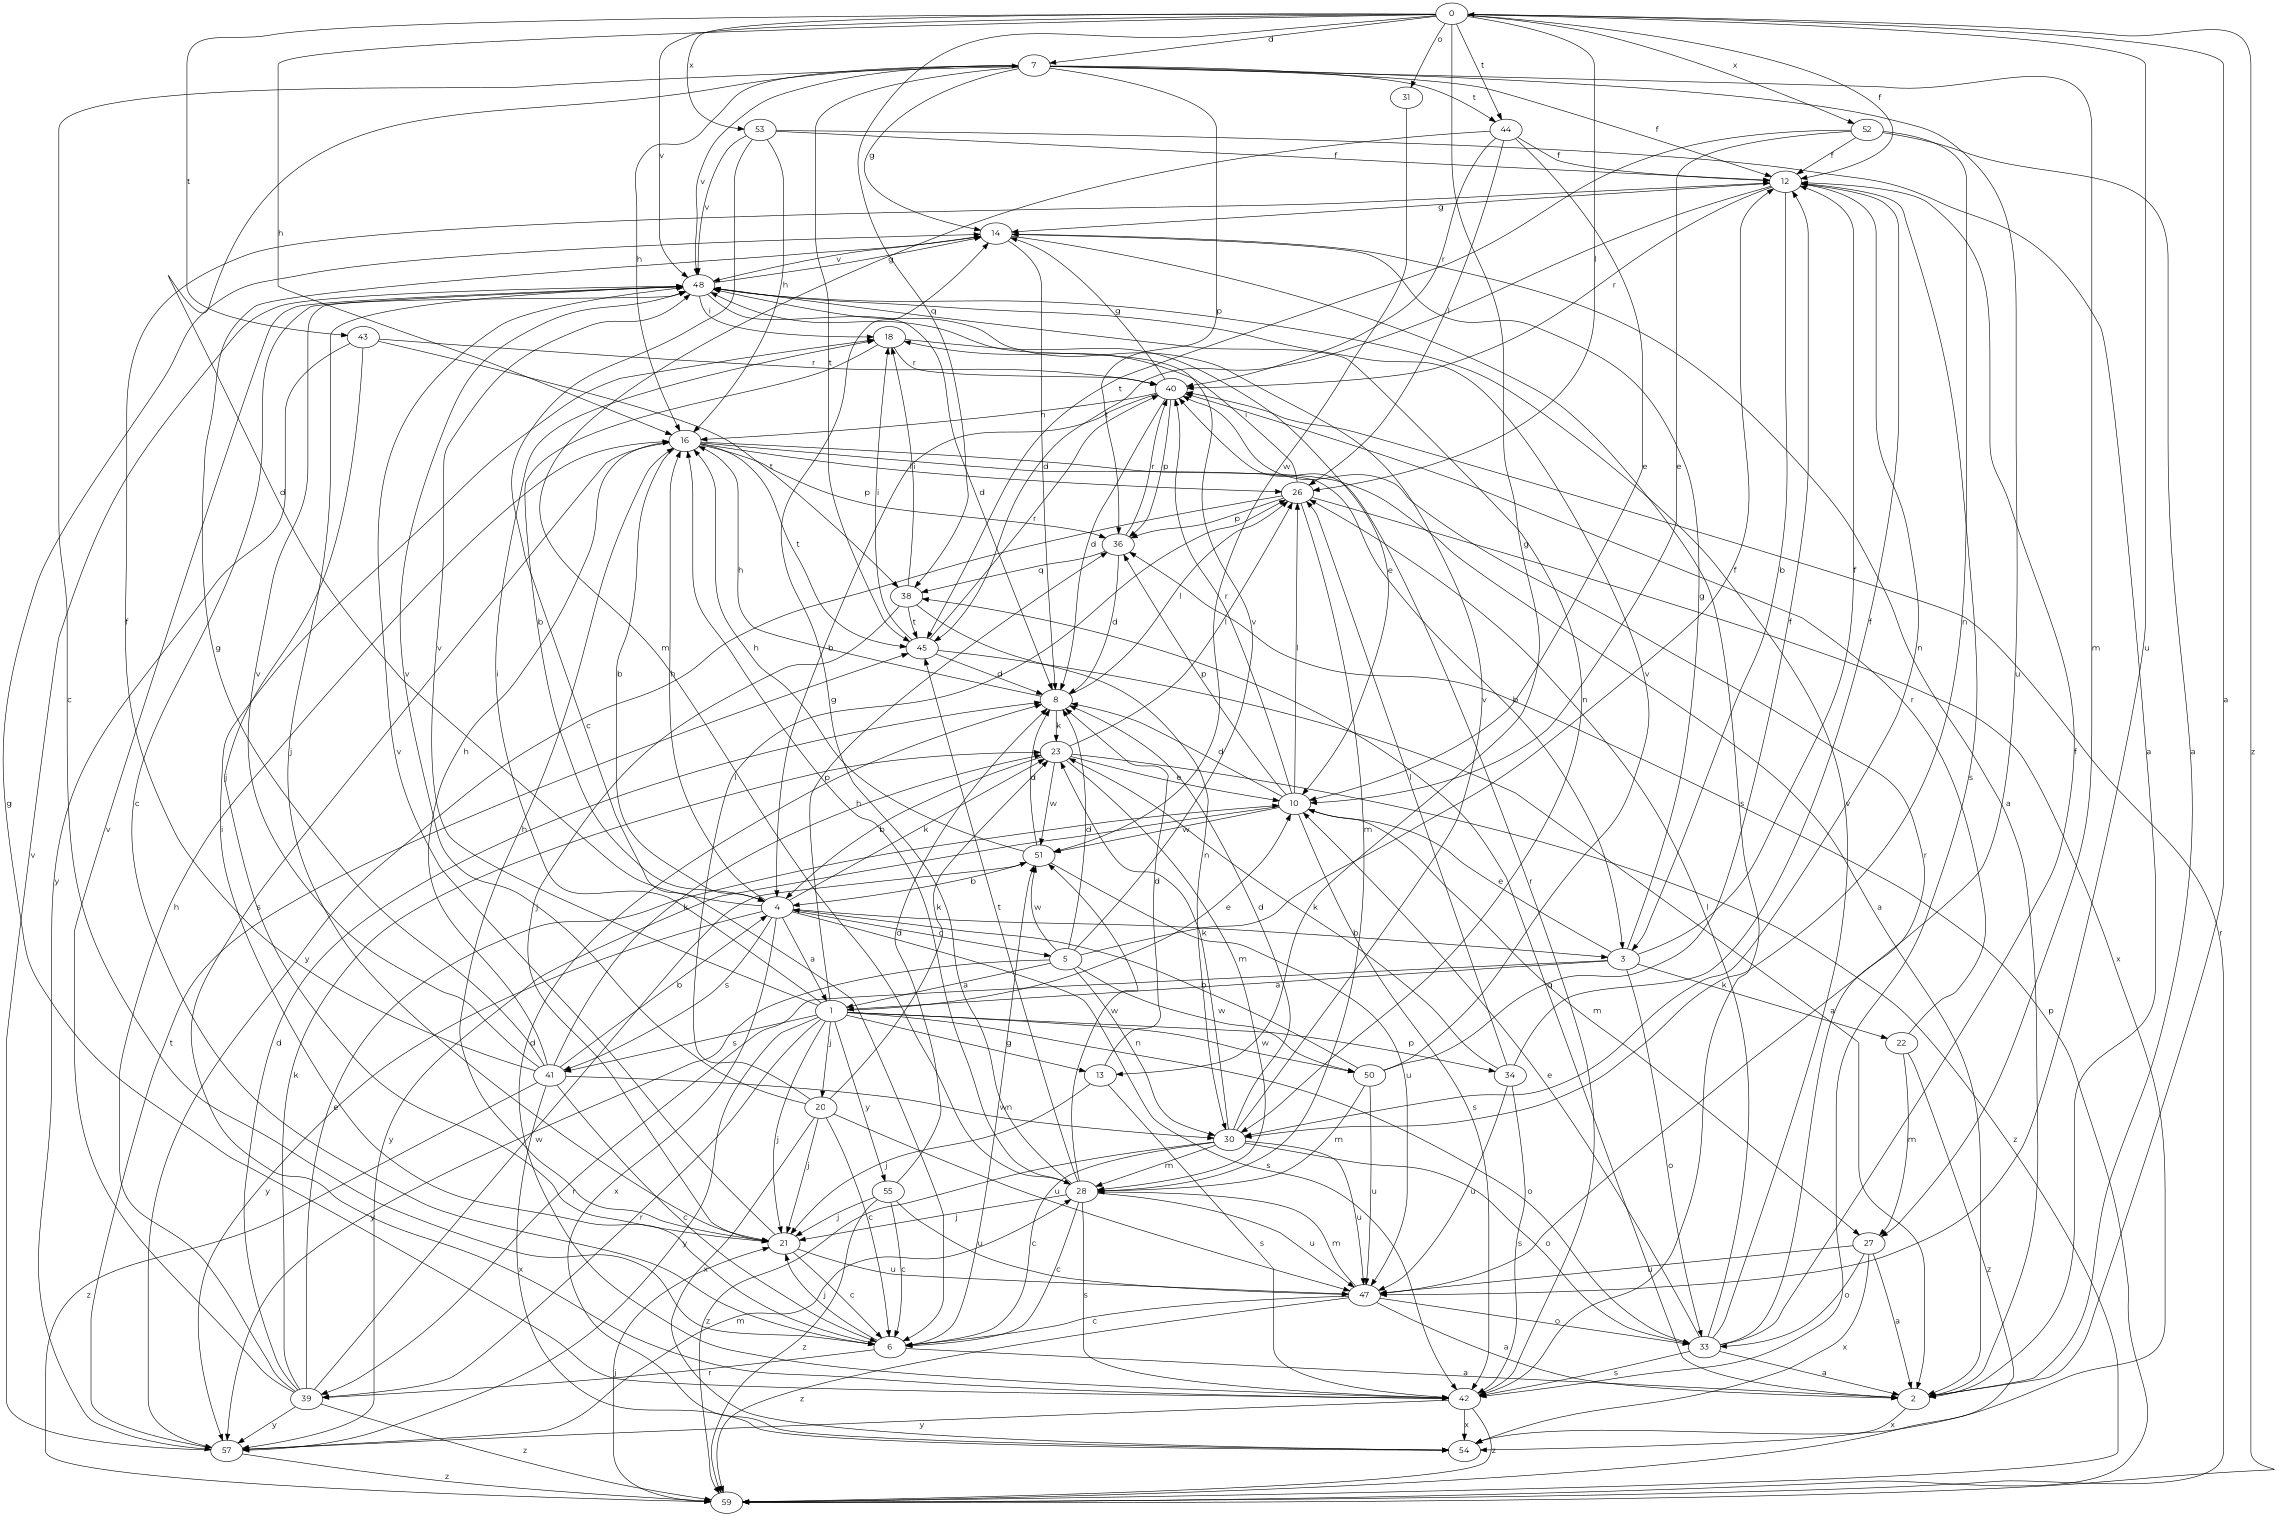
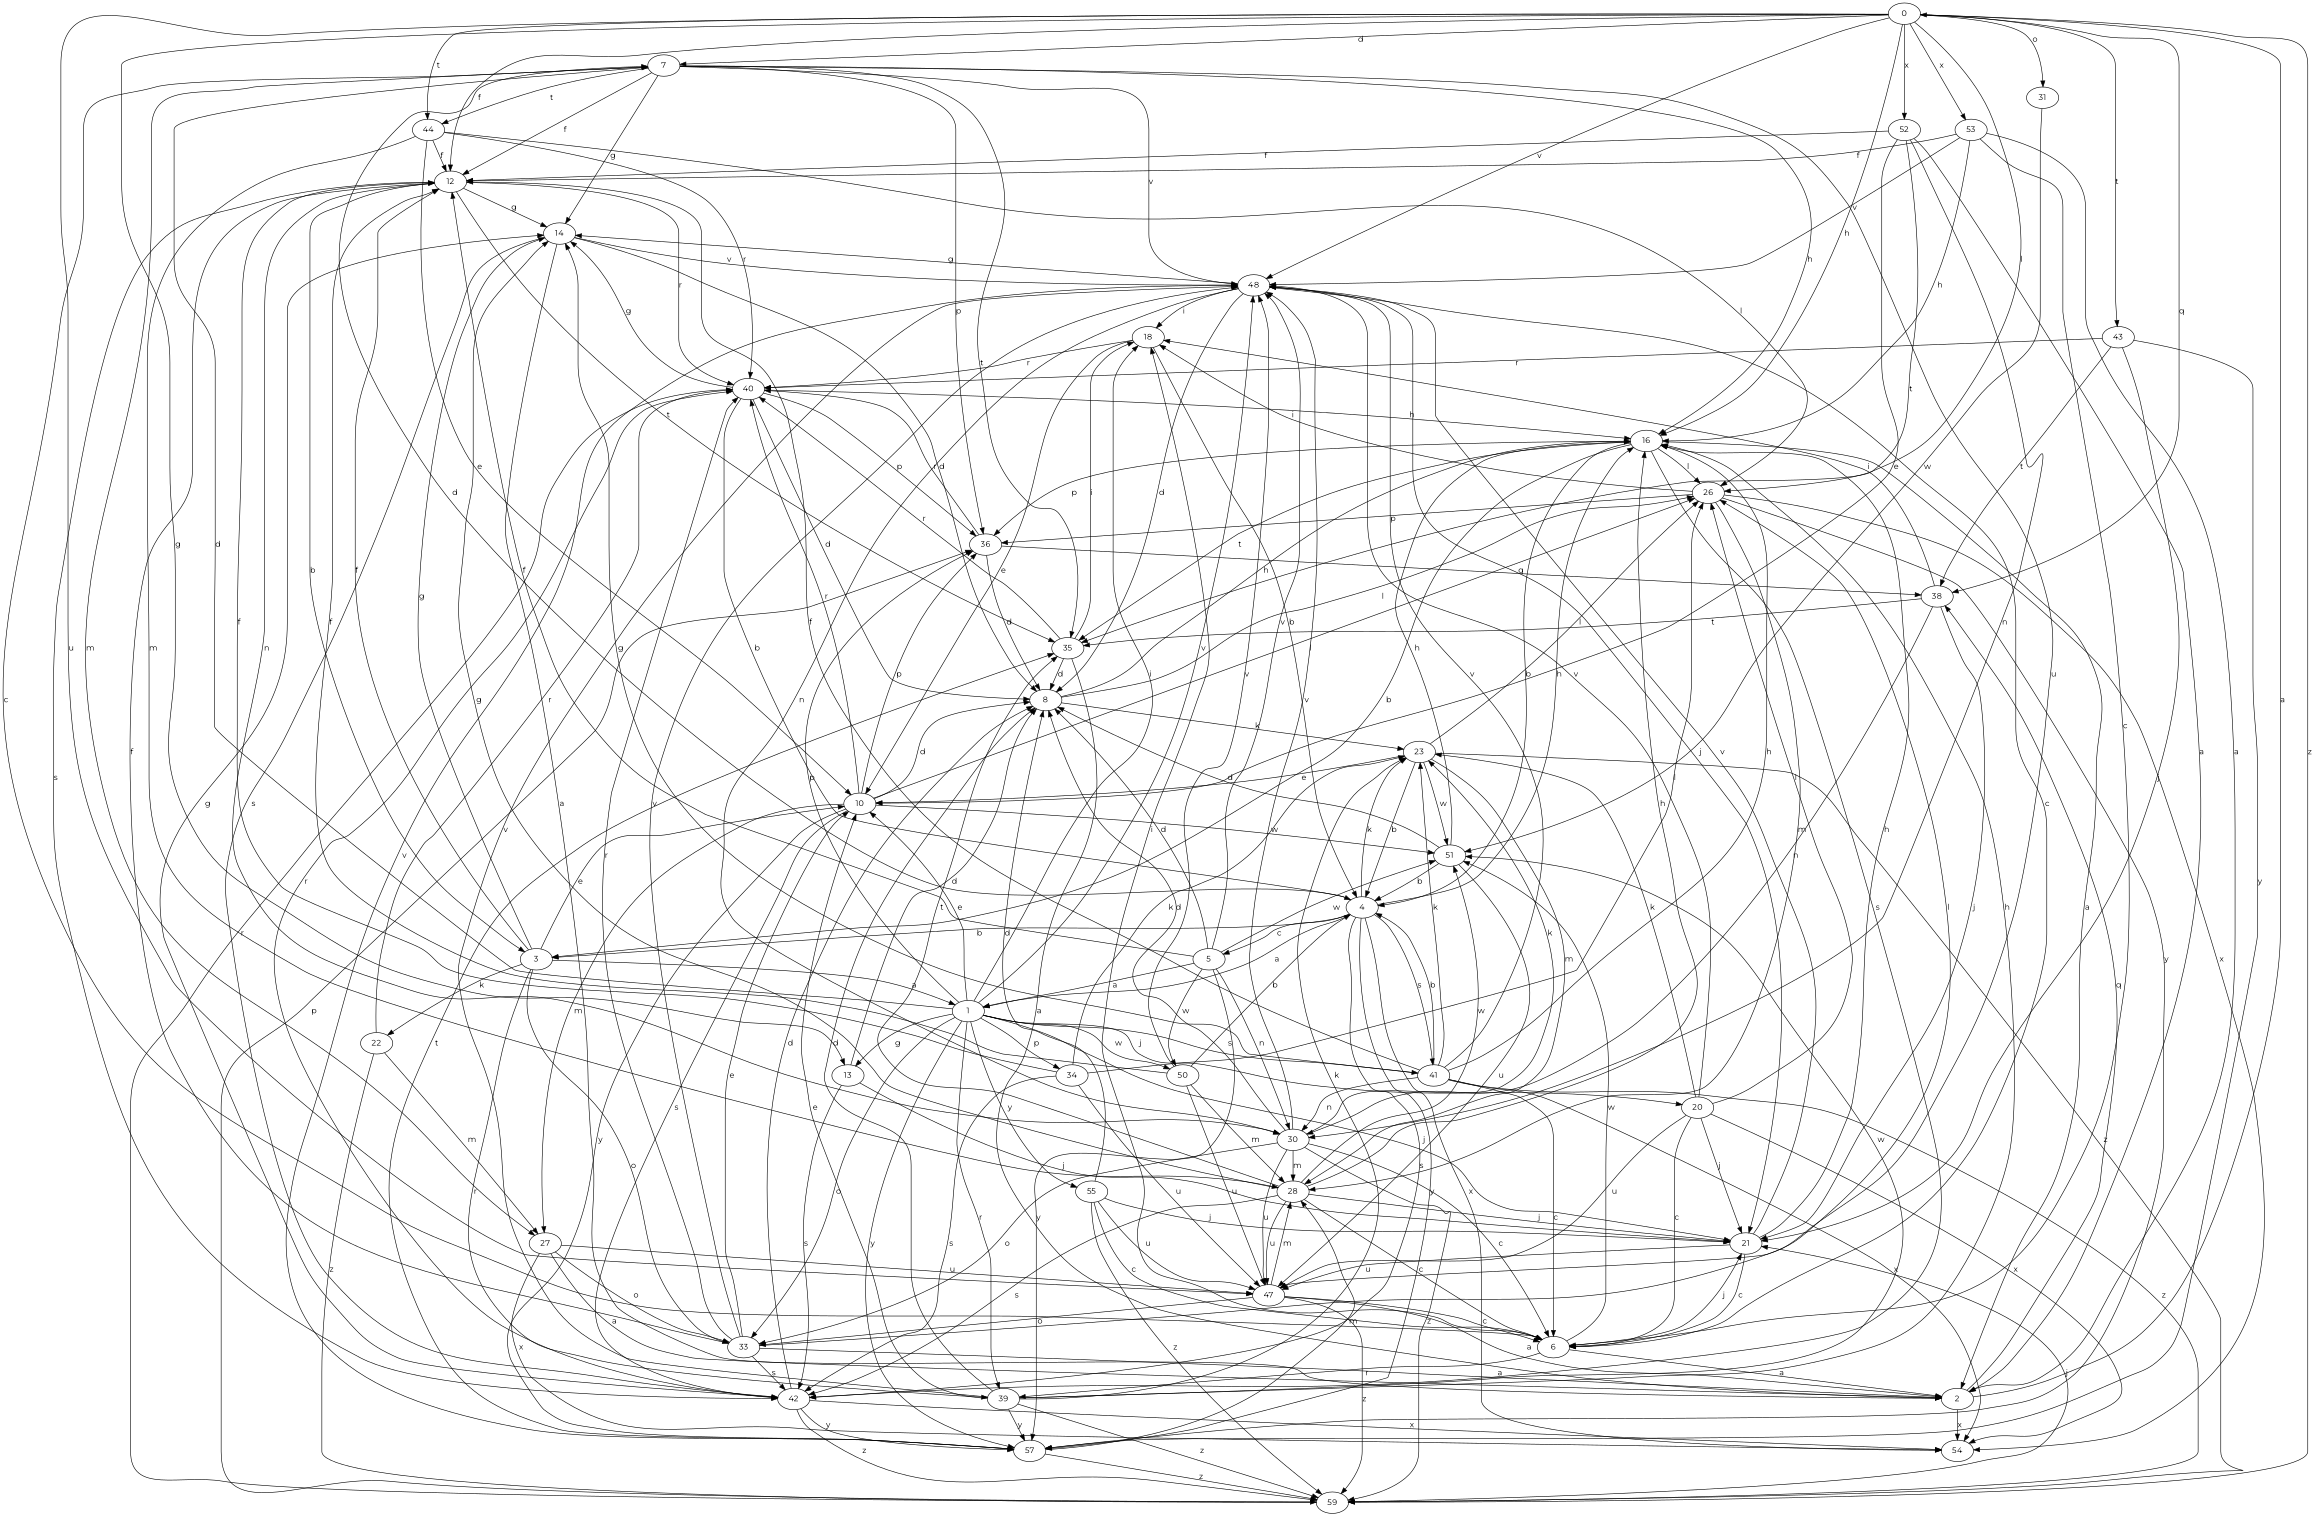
none -> (215, 599)
(922, 648) -> (1068, 648)
